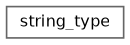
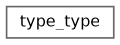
(65, 22) -> (60, 22)
